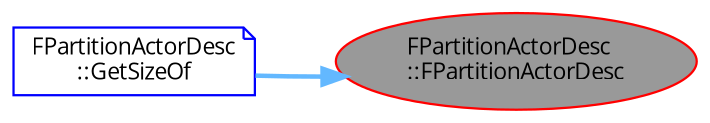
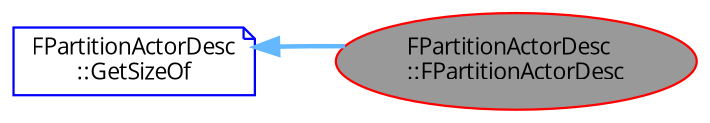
(289, 76) -> (312, 46)
